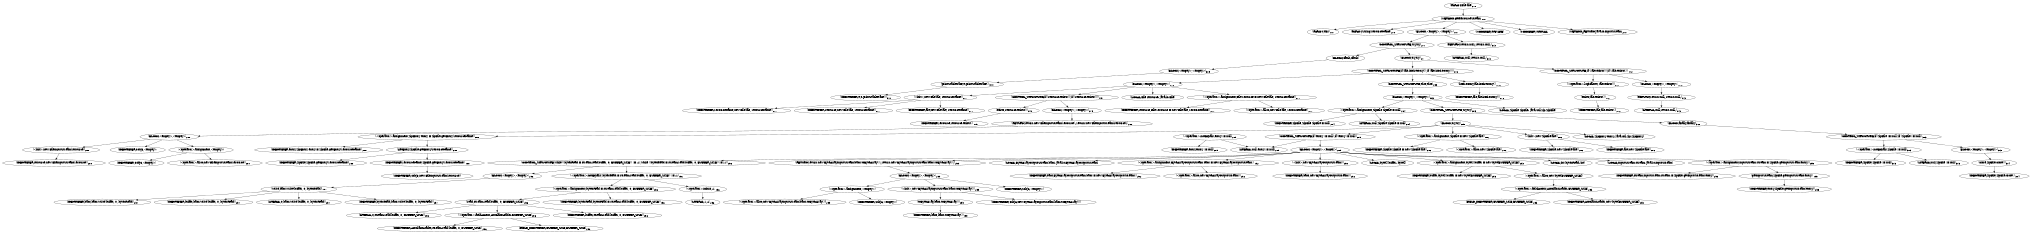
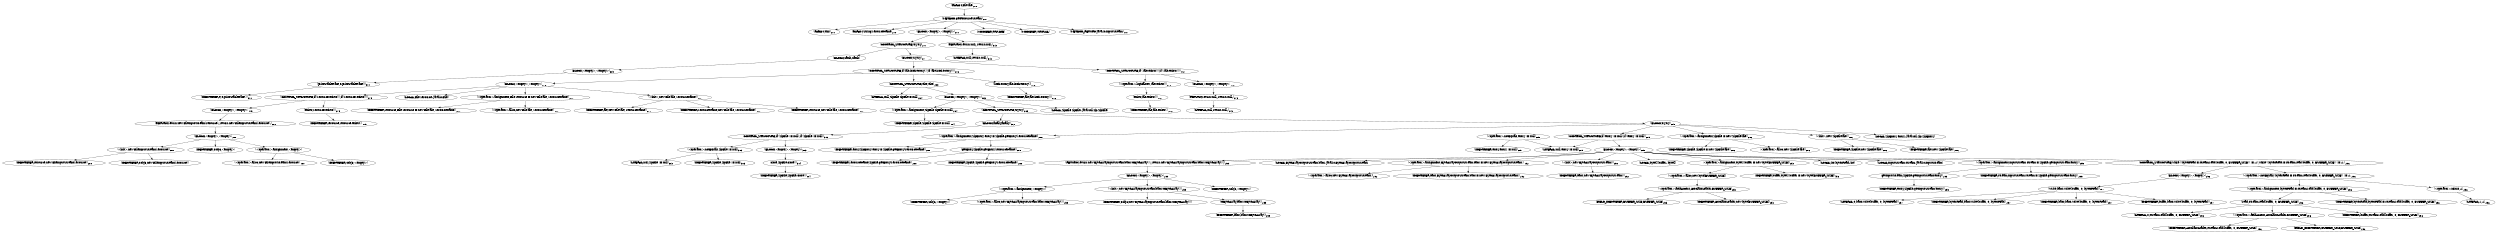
(1378, 117) -> (906, 90)
(427, 169) -> (150, 156)
(1494, 176) -> (1837, 176)
